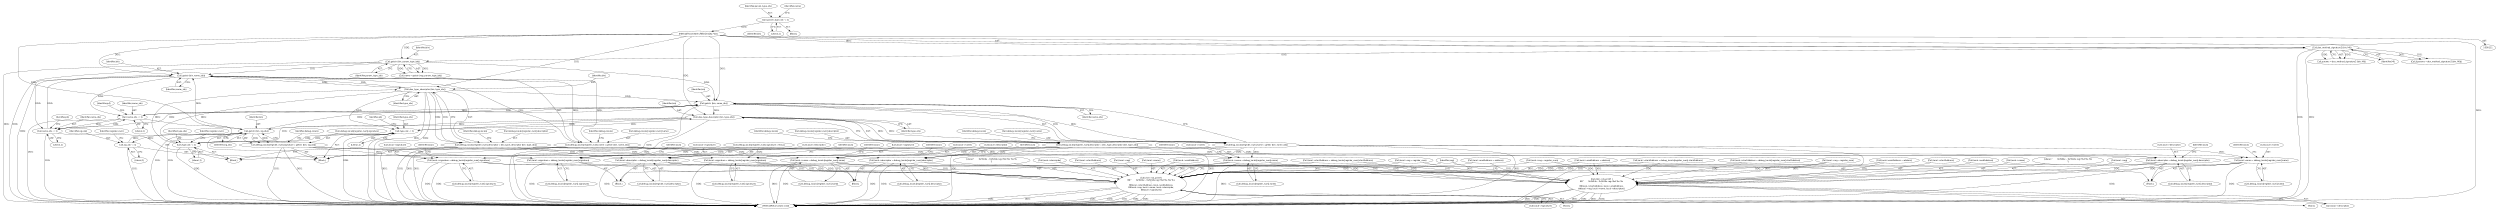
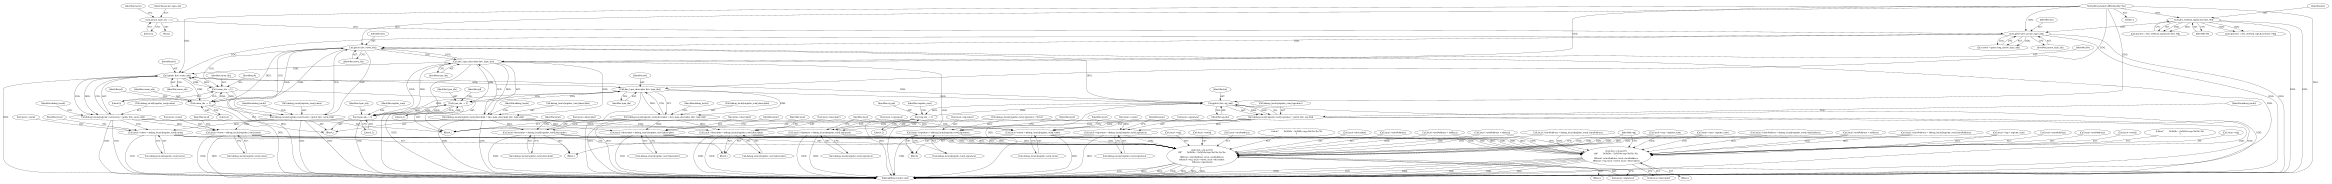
(738, 27) -> (1089, 31)
